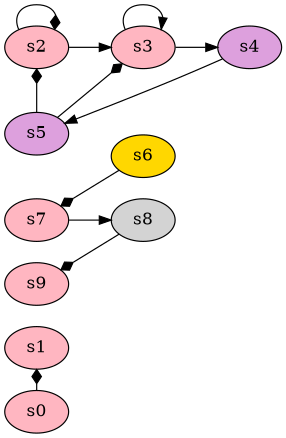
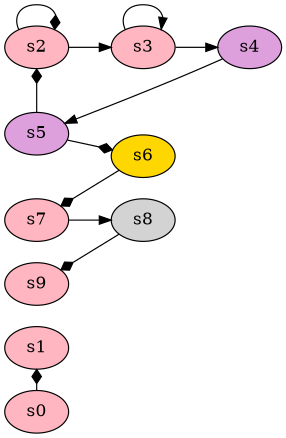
(84, 95) -> (83, 143)
